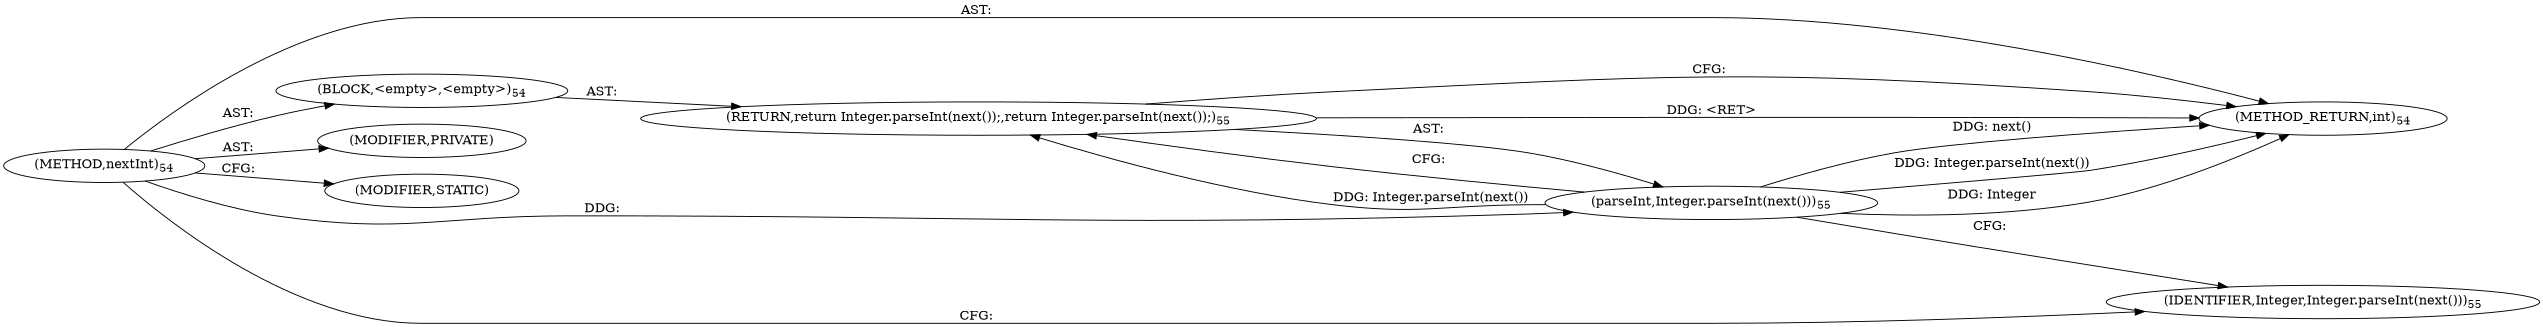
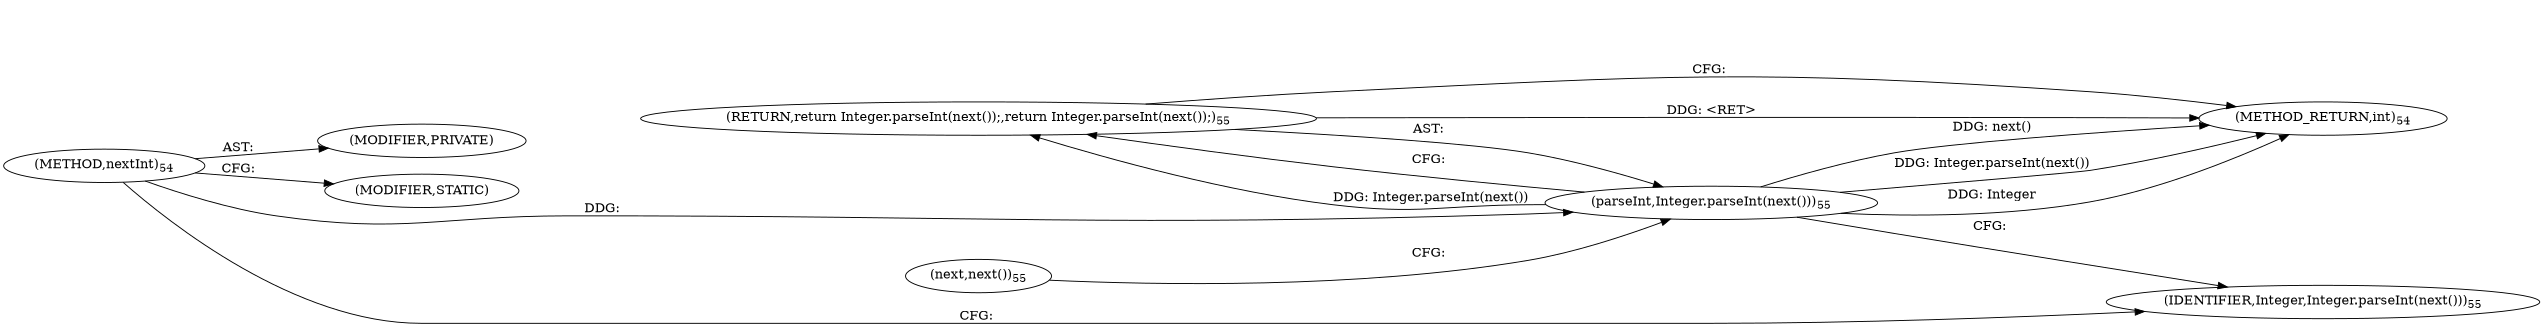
(1179, 18) -> none
(422, 91) -> none
none -> (979, 276)
